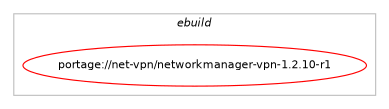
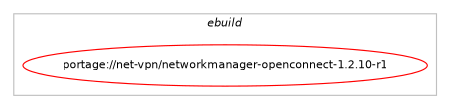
(195, 65) -> (225, 65)
